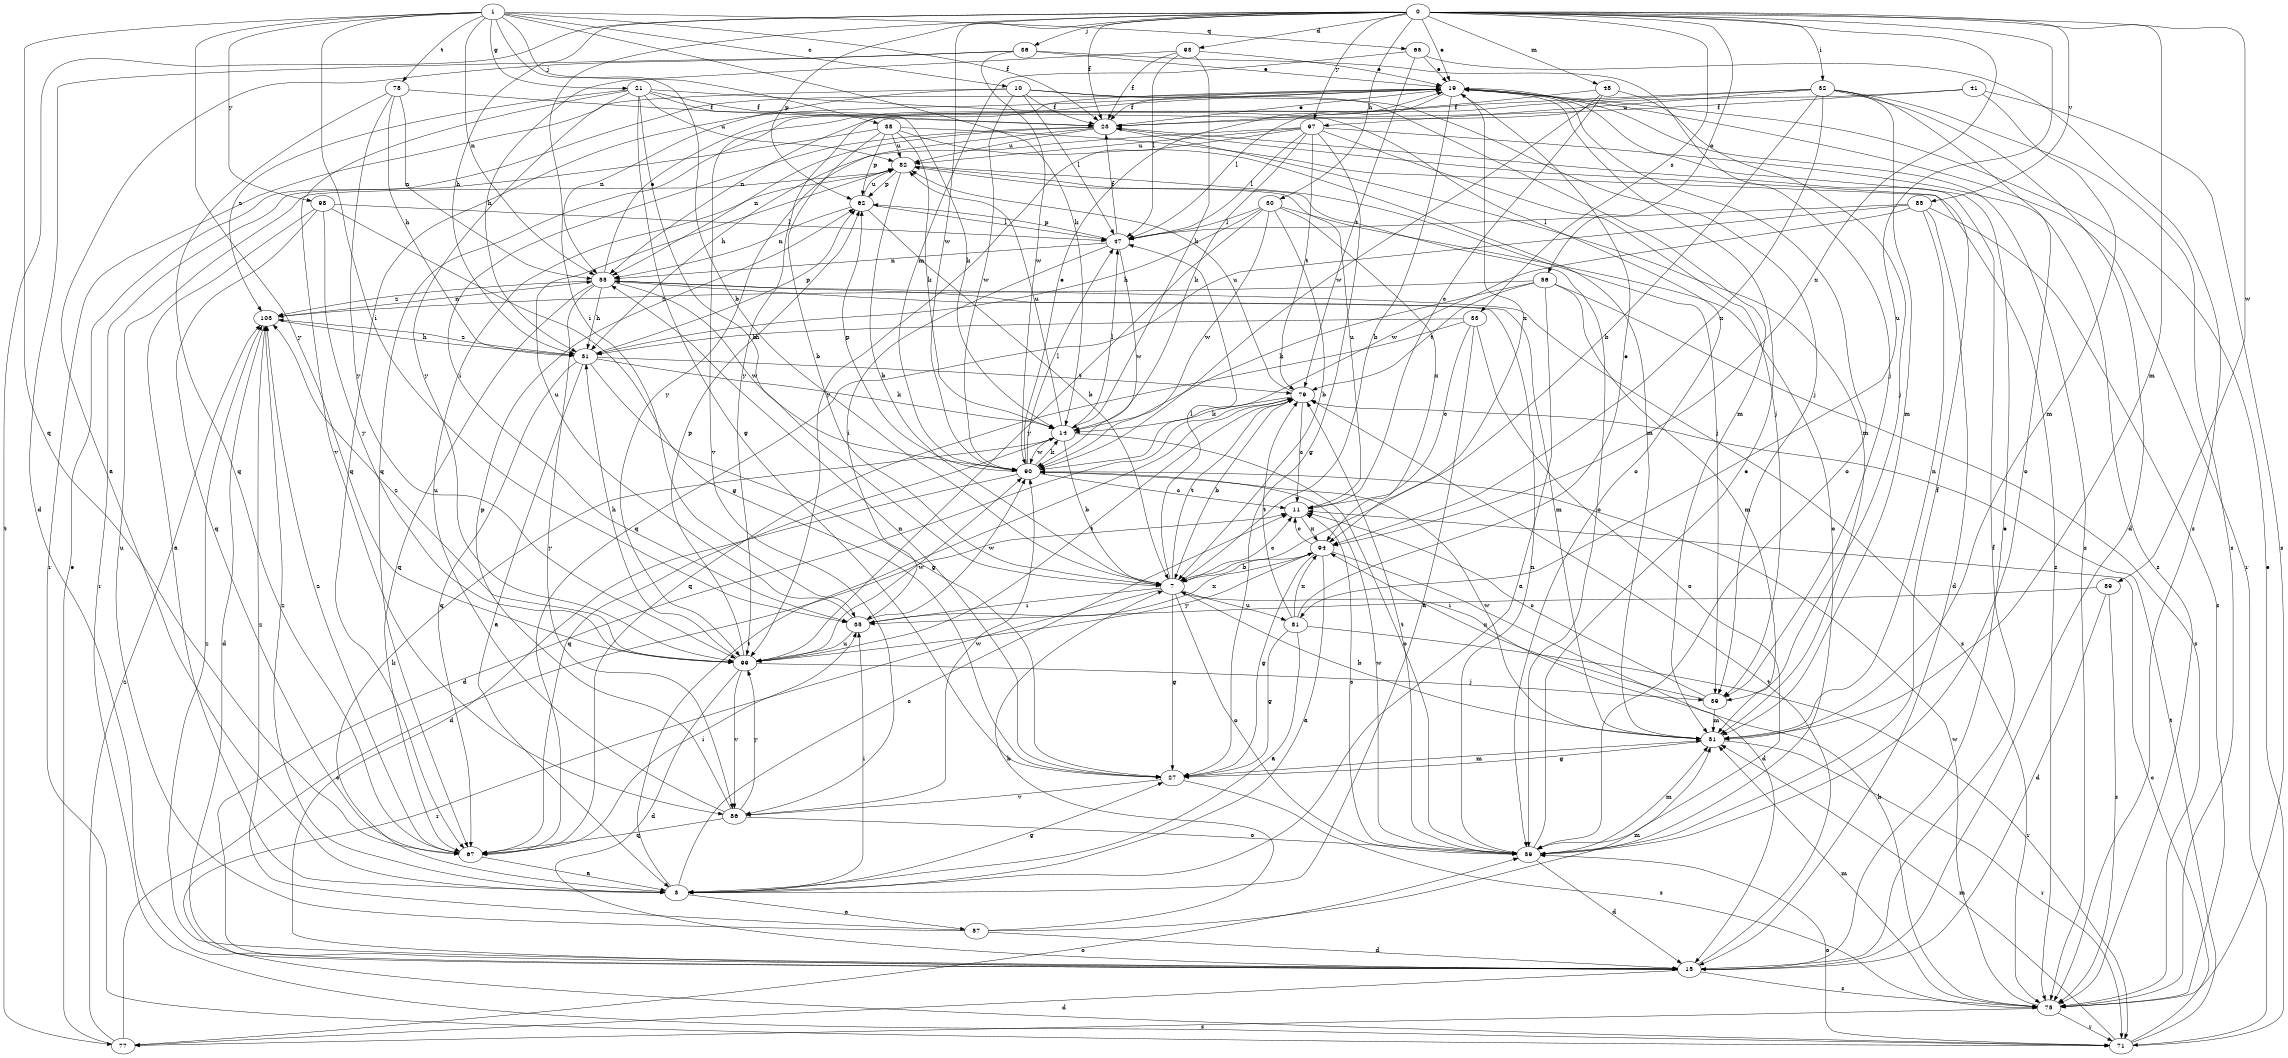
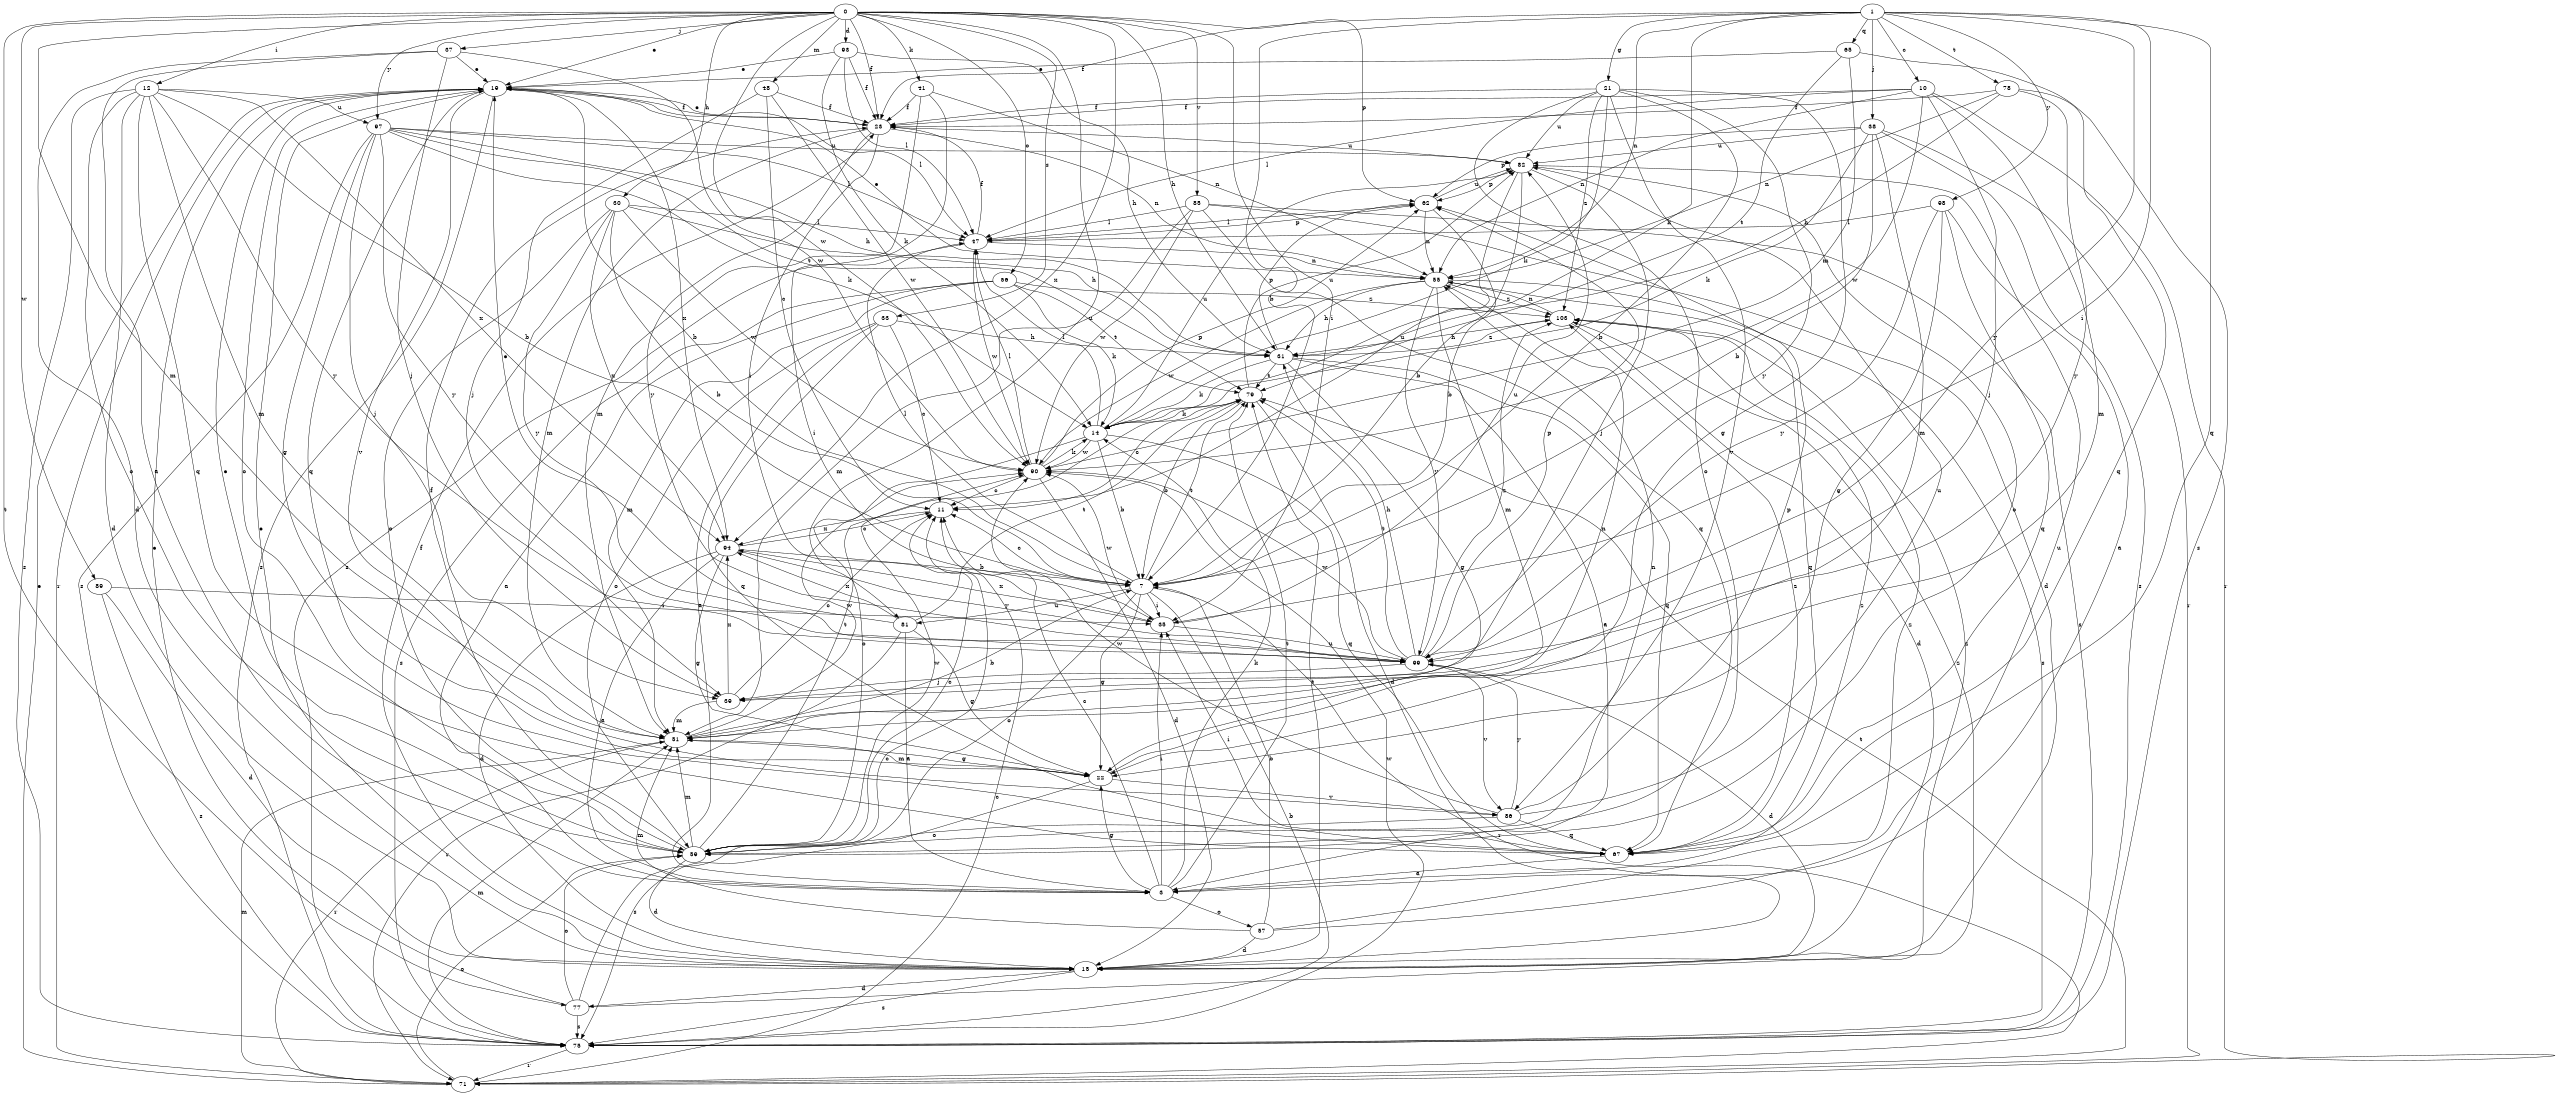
none -> (896, 37)
(1025, 50) -> (449, 50)
(1823, 88) -> (147, 88)
(1131, 170) -> none
(1302, 209) -> (1296, 401)
(1934, 472) -> (840, 472)
(548, 592) -> (1425, 448)
(1172, 778) -> (1101, 778)
(1136, 1026) -> (577, 1025)
